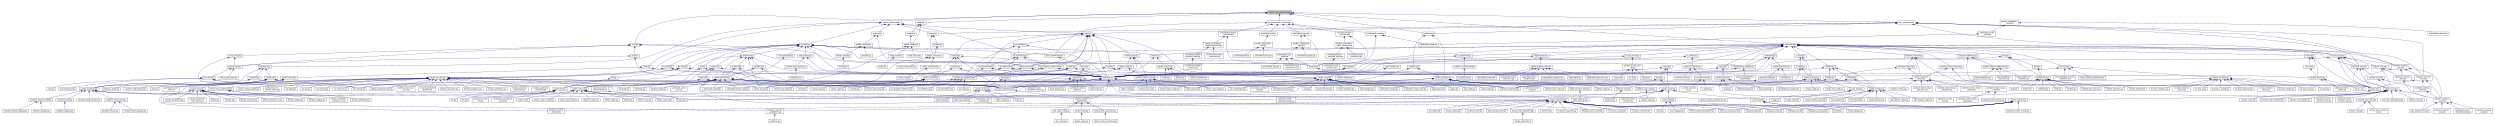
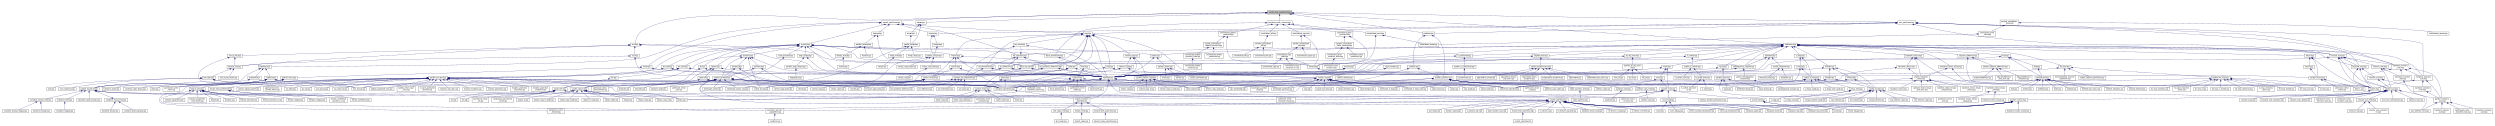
(1019, 51) -> (1021, 50)
(103, 95) -> (103, 94)
(661, 95) -> (622, 94)
